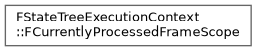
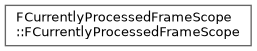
(128, 26) -> (128, 26)
